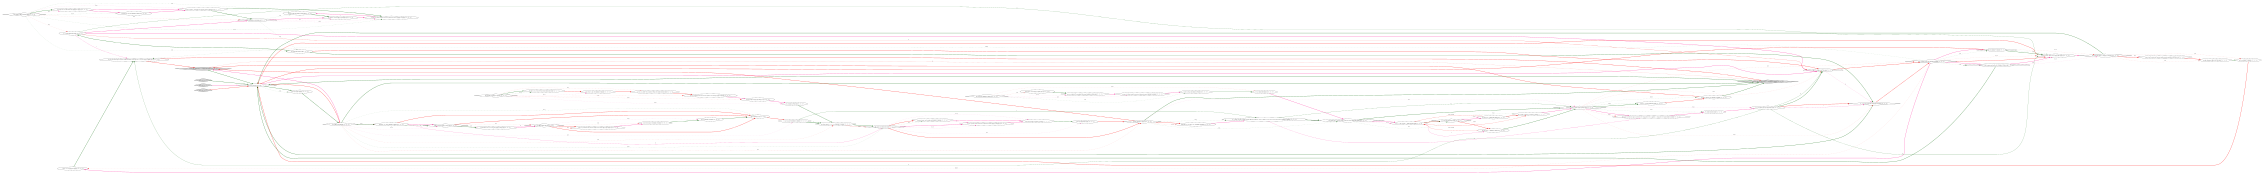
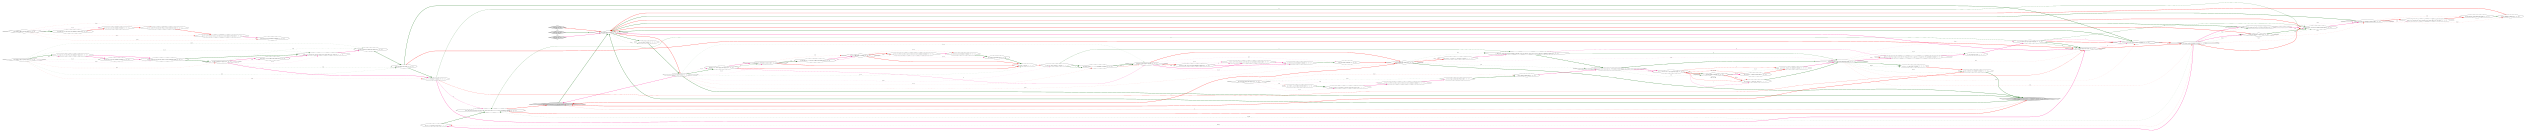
(320, 15) -> (387, 58)
(165, 27) -> (327, 75)
(795, 104) -> none
